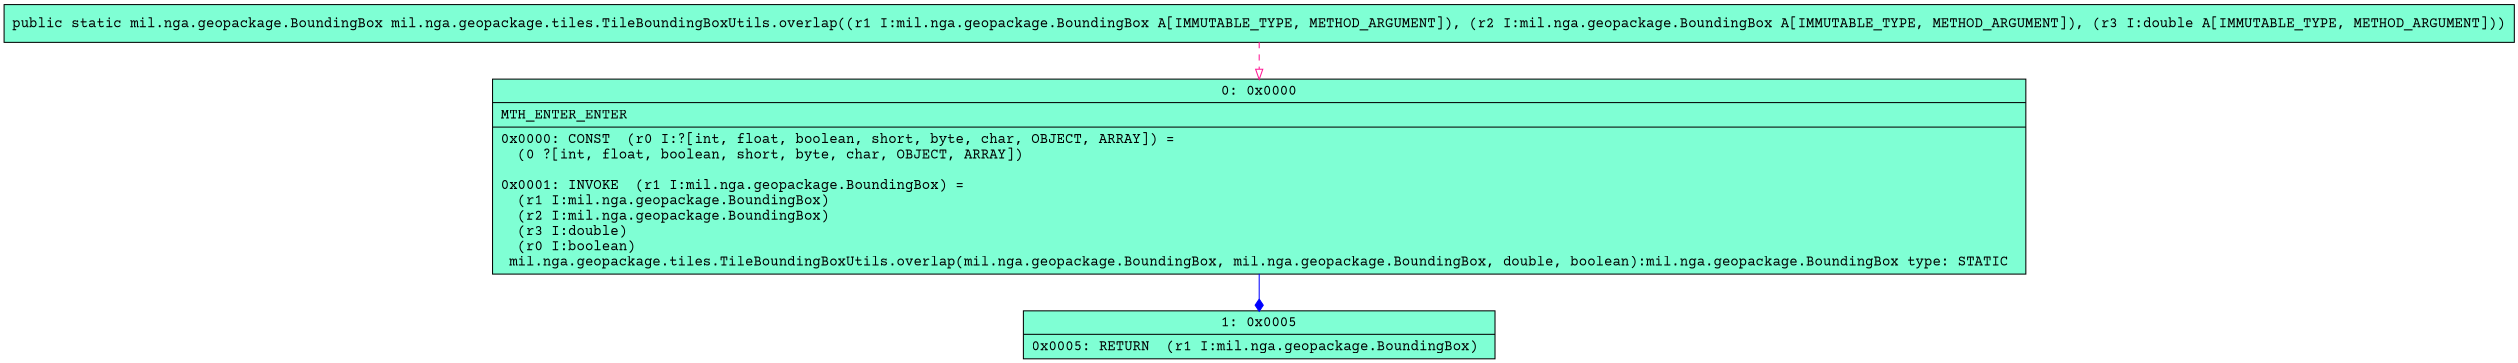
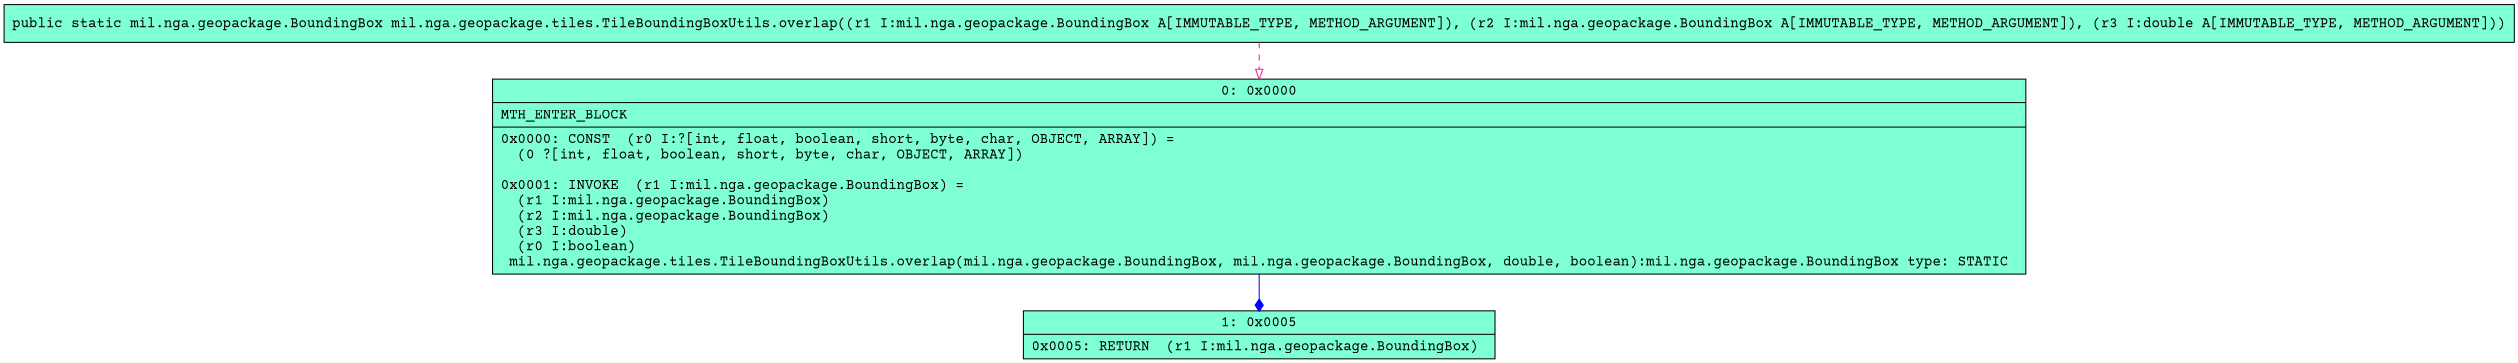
(564, 114) -> (564, 114)
